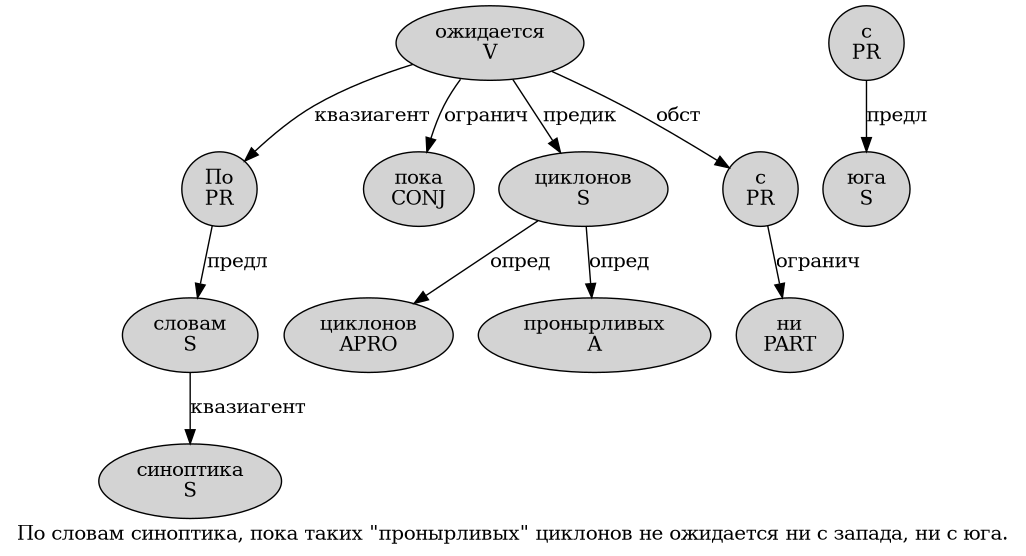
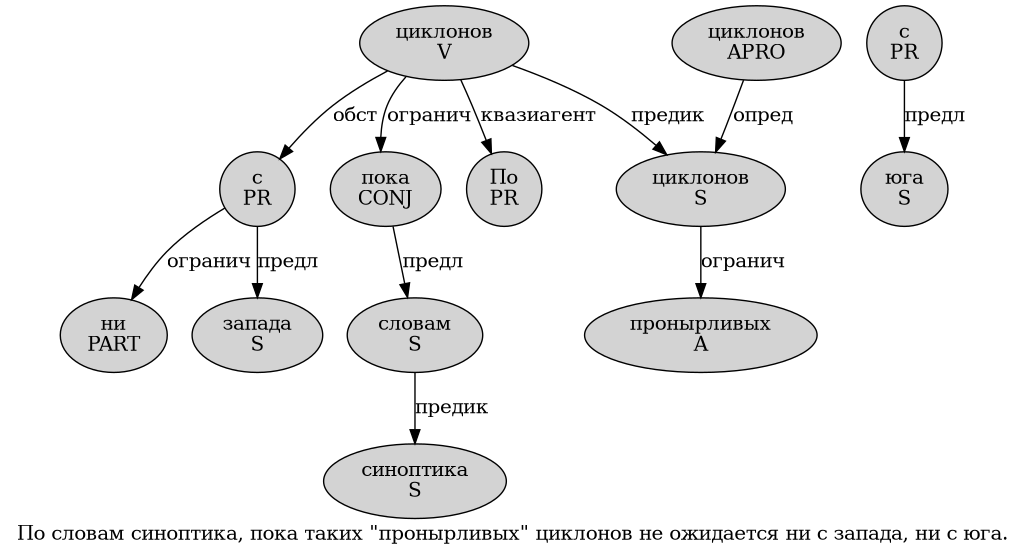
(490, 43) -> (444, 43)
(206, 255) -> (399, 255)
(482, 258) -> (732, 110)
(619, 262) -> (743, 262)
none -> (257, 335)
(248, 408) -> (452, 408)
